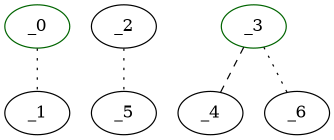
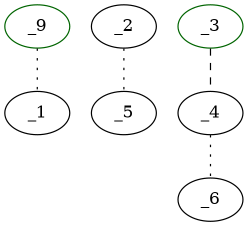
(37, 26) -> (37, 26)
(275, 70) -> (210, 156)
